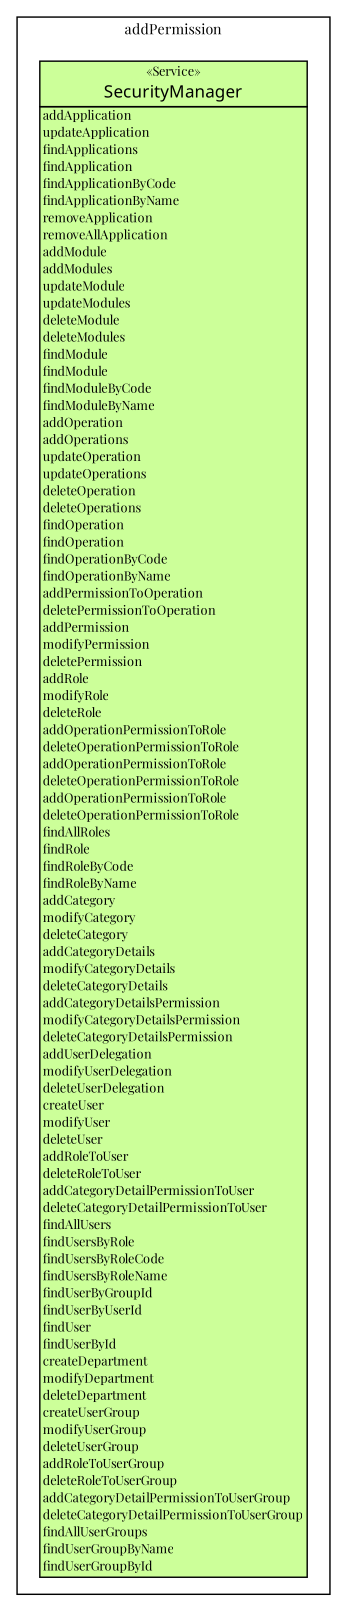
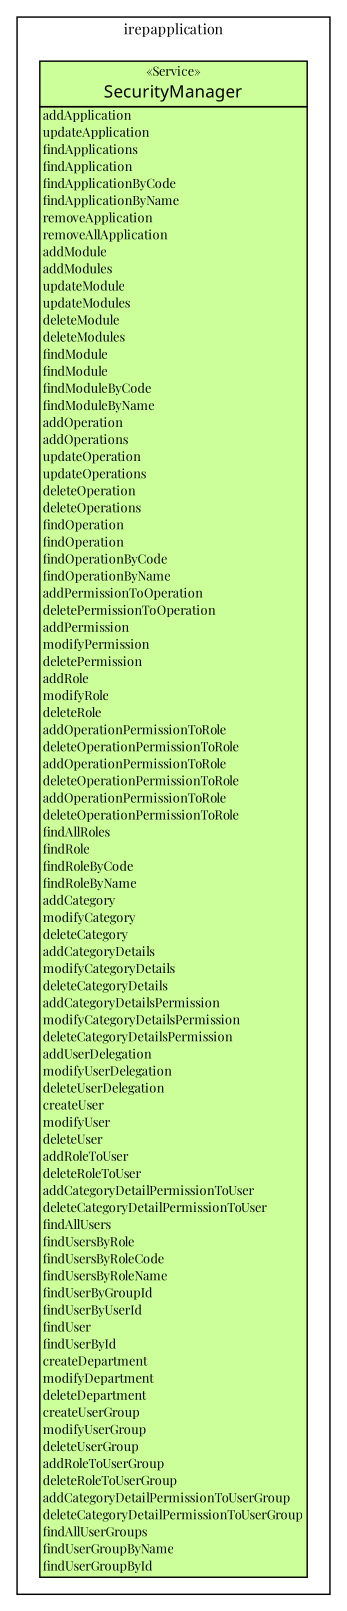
(174, 31) -> (174, 31)
